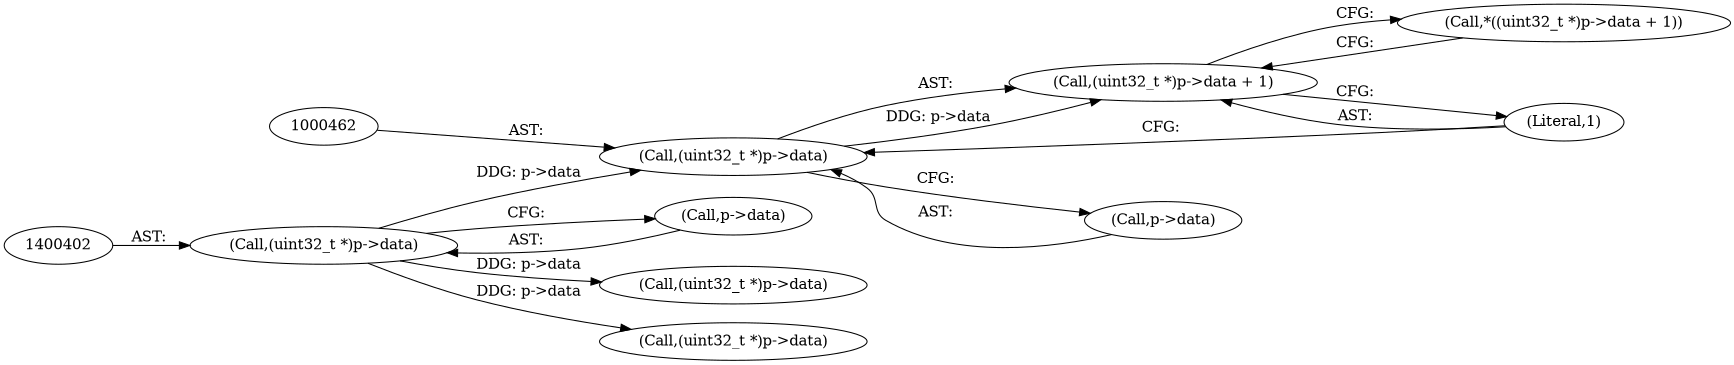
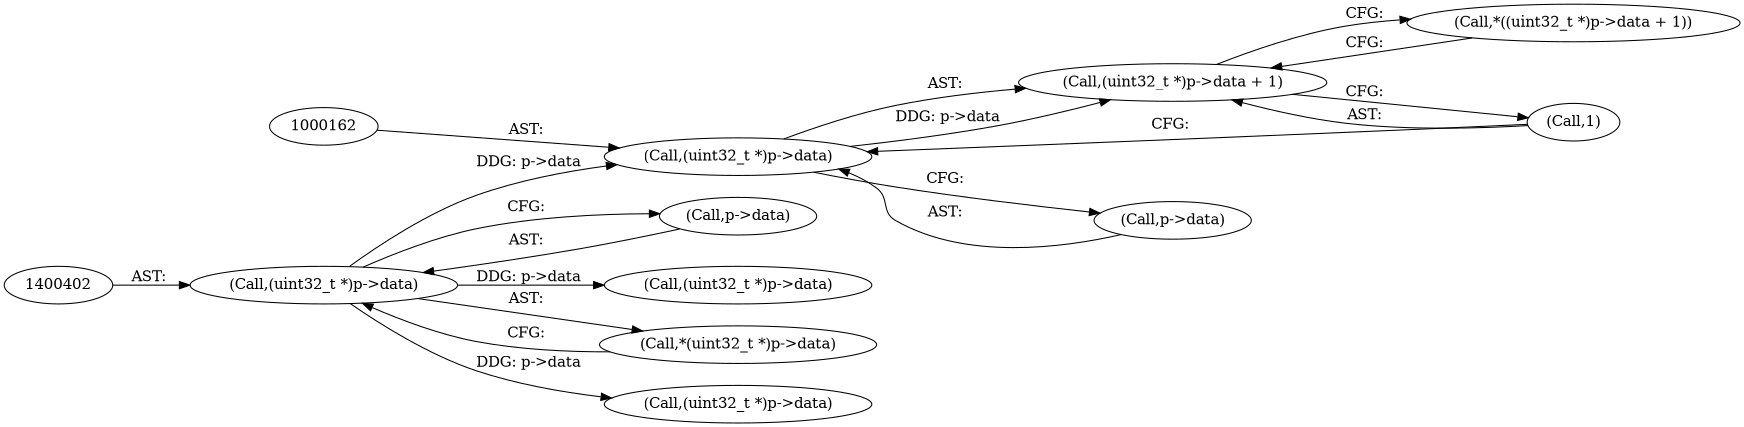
(1564, 122) -> (1574, 122)
(324, 126) -> (324, 126)
none -> (738, 345)
